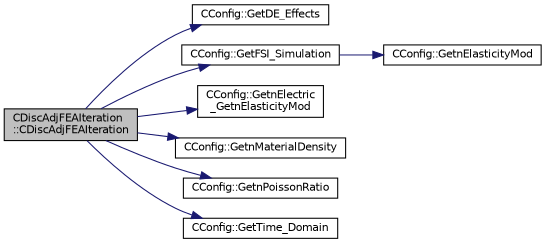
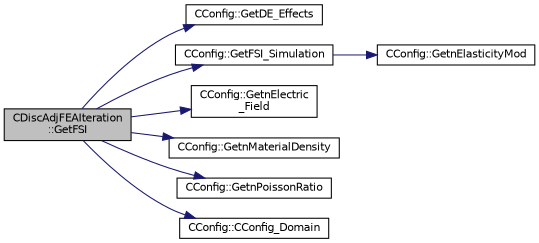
(261, 101) -> (254, 101)
(71, 125) -> (68, 125)
(261, 228) -> (254, 228)
